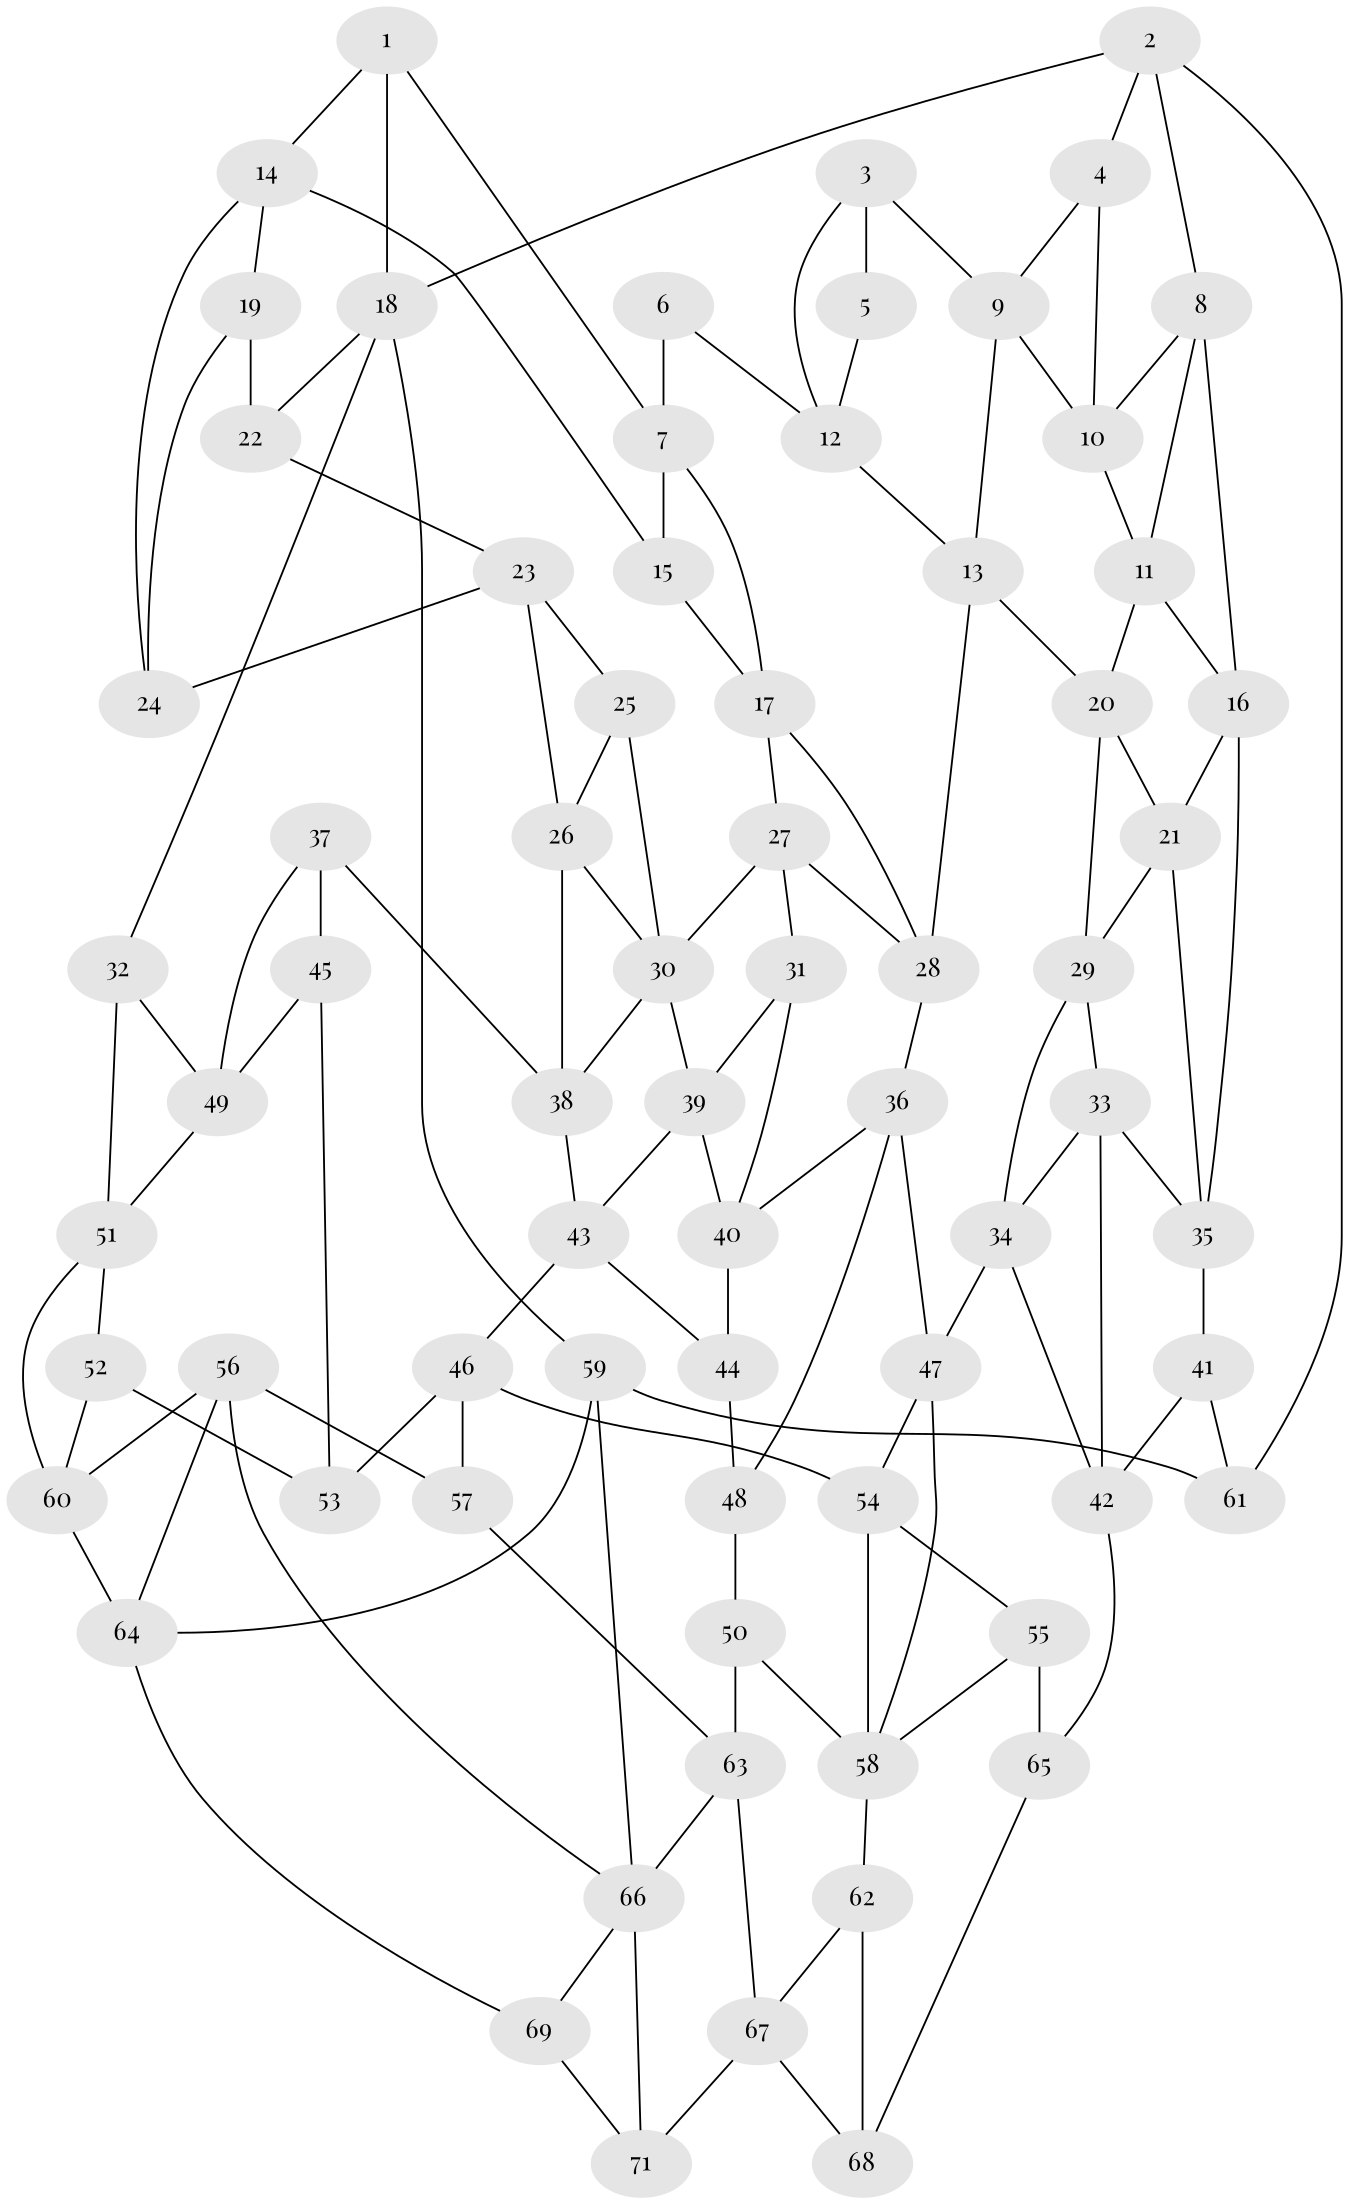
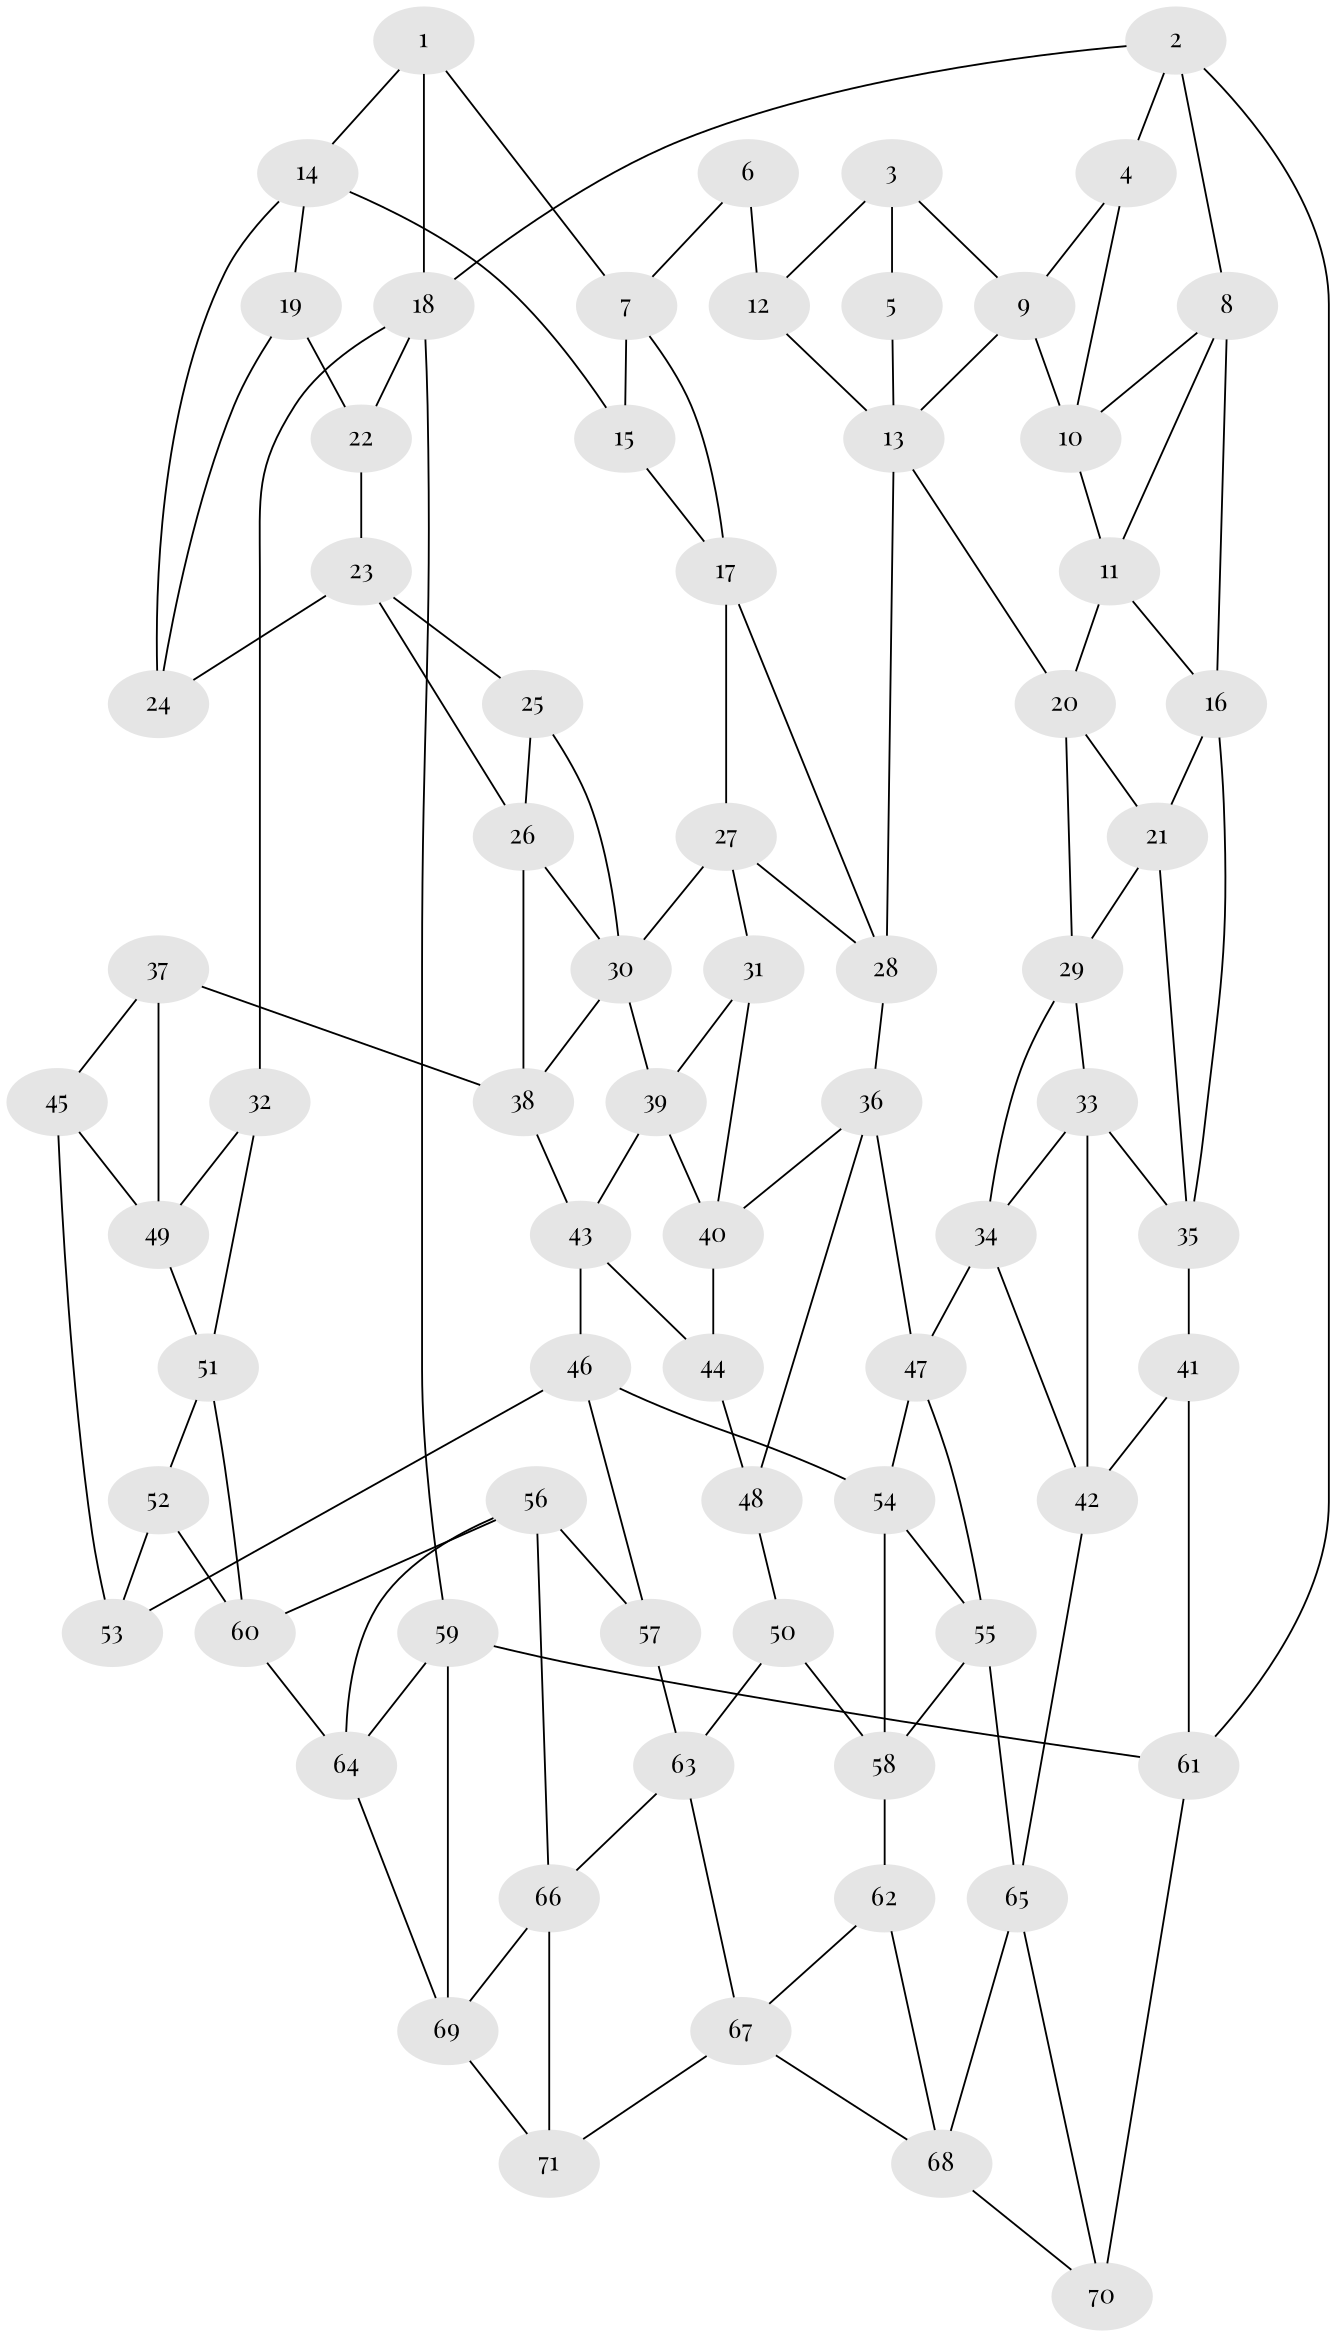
(849, 372) -> (893, 372)
(928, 1570) -> (959, 1499)
(614, 1621) -> (448, 1832)
none -> (1102, 2296)
